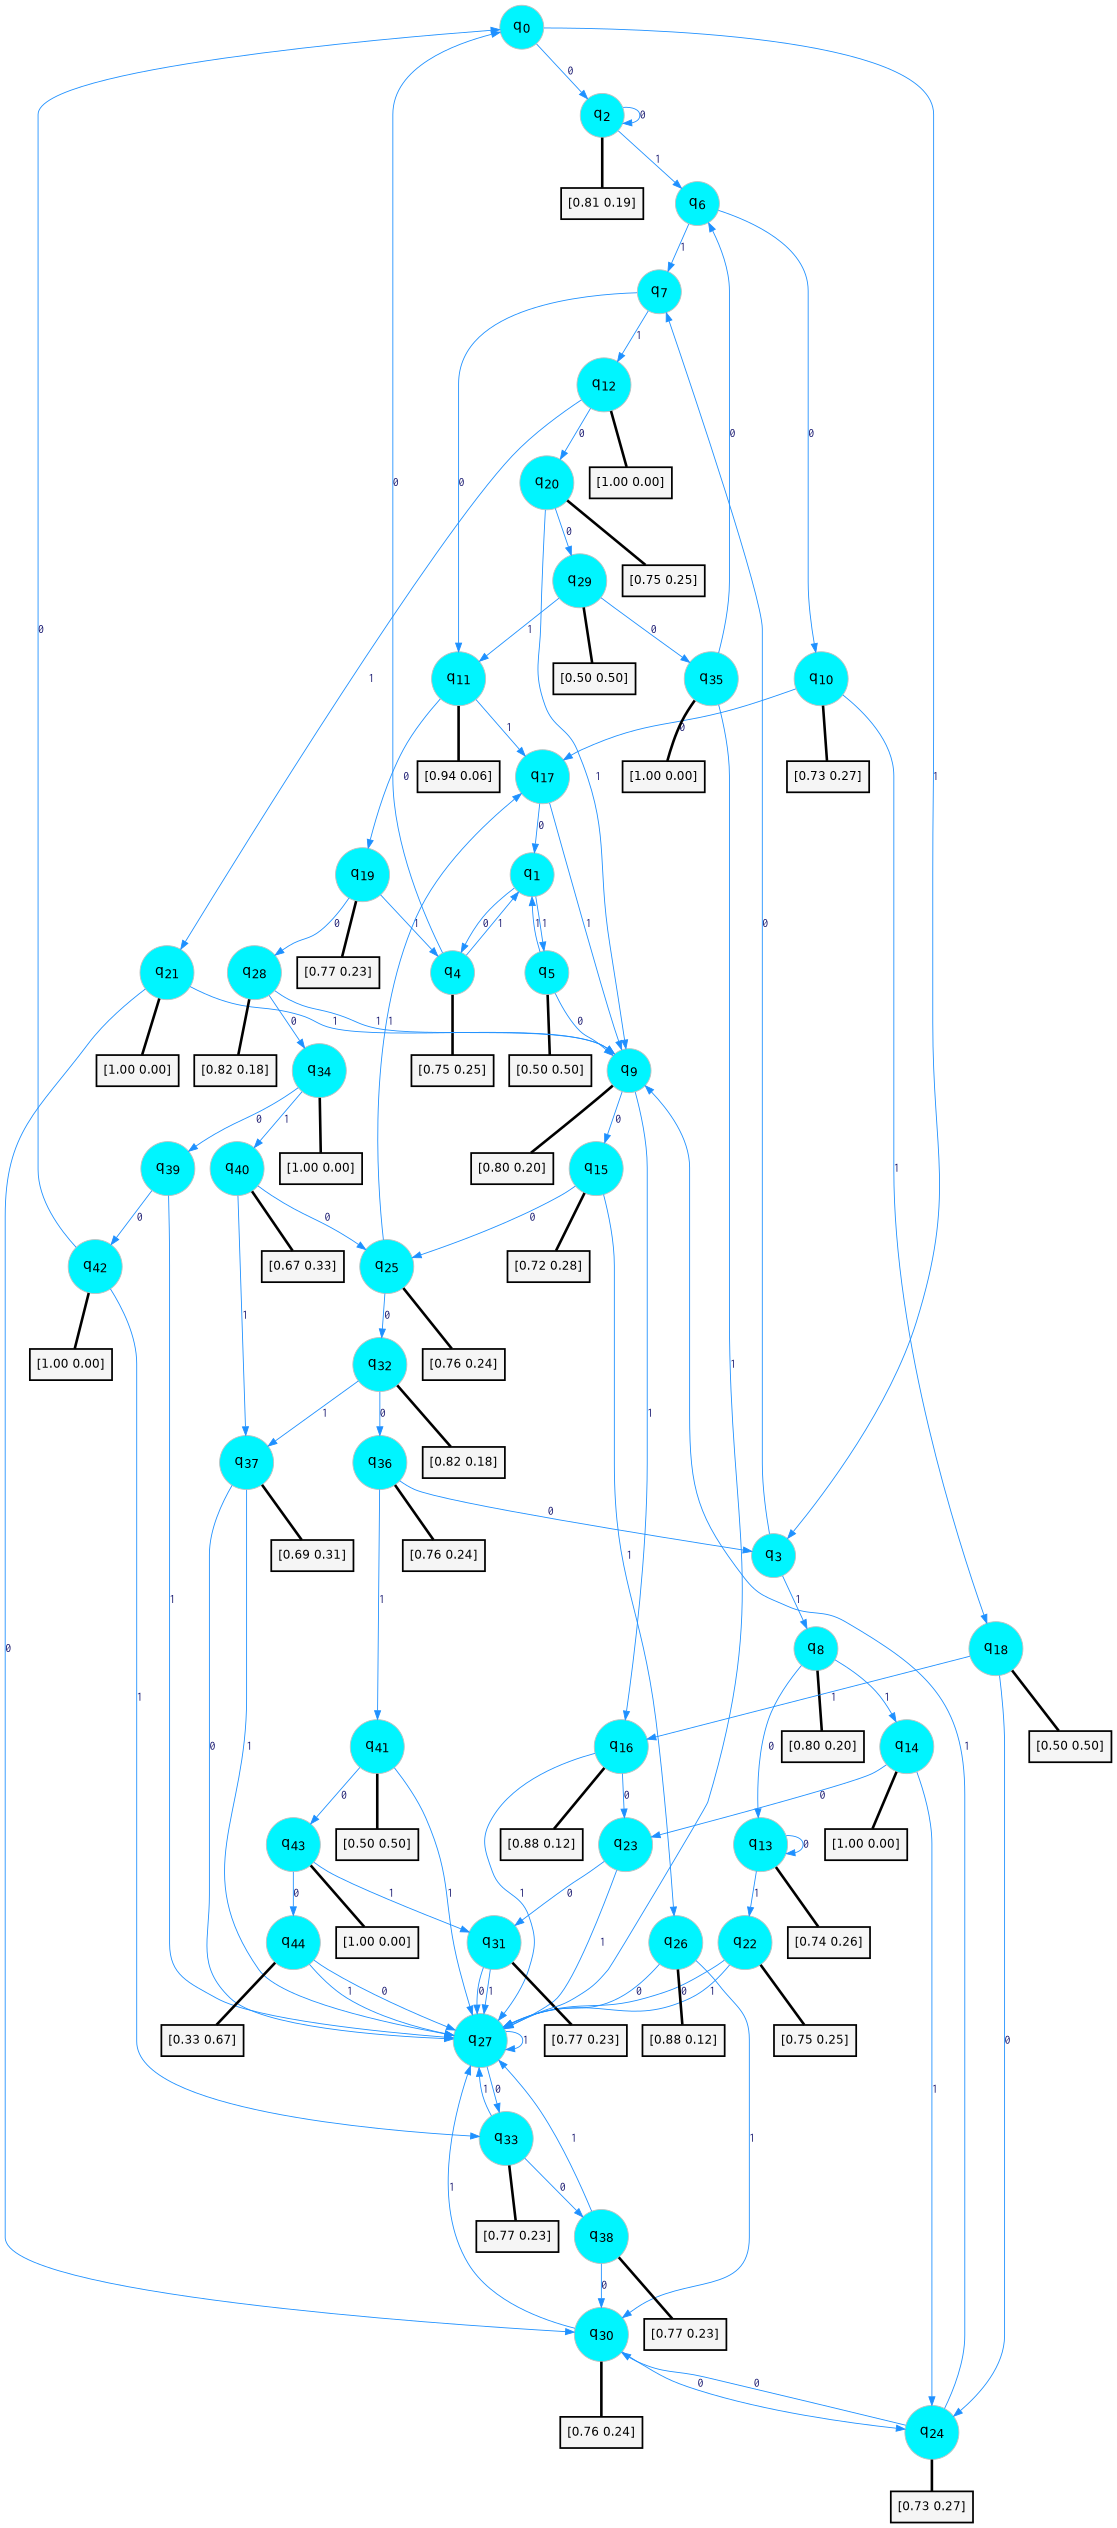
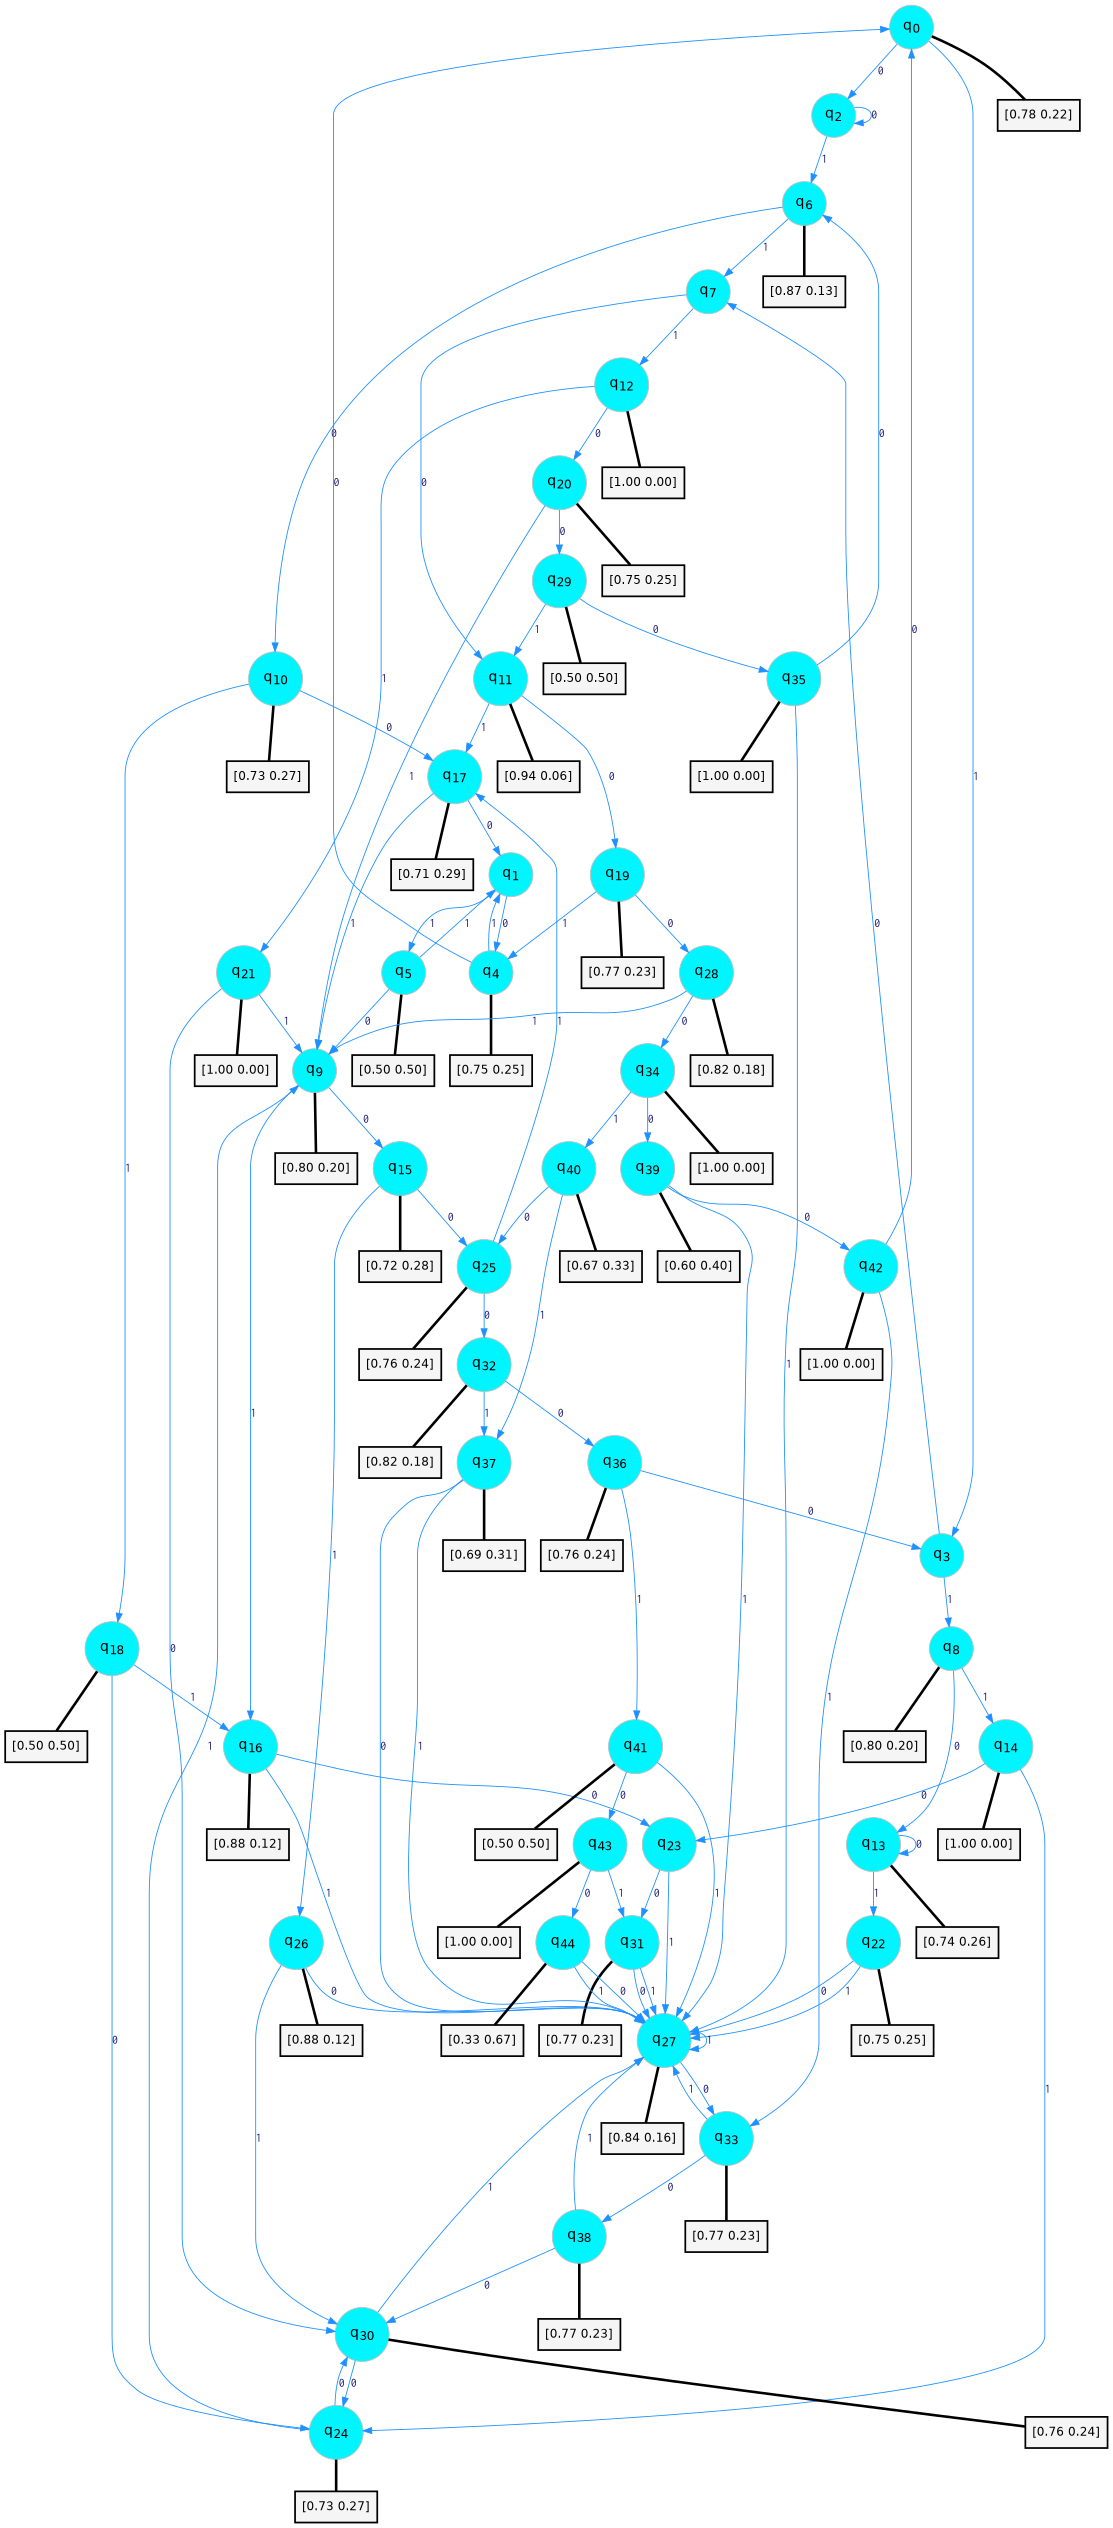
none -> (1039, 115)
(602, 204) -> none
none -> (804, 292)
none -> (432, 875)
none -> (699, 1267)
none -> (642, 2139)
